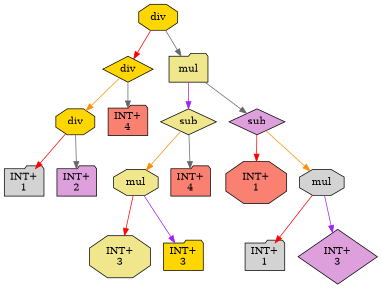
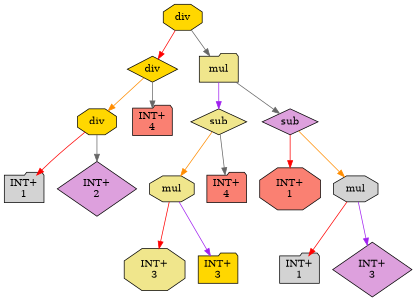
(77, 182) -> (97, 189)
